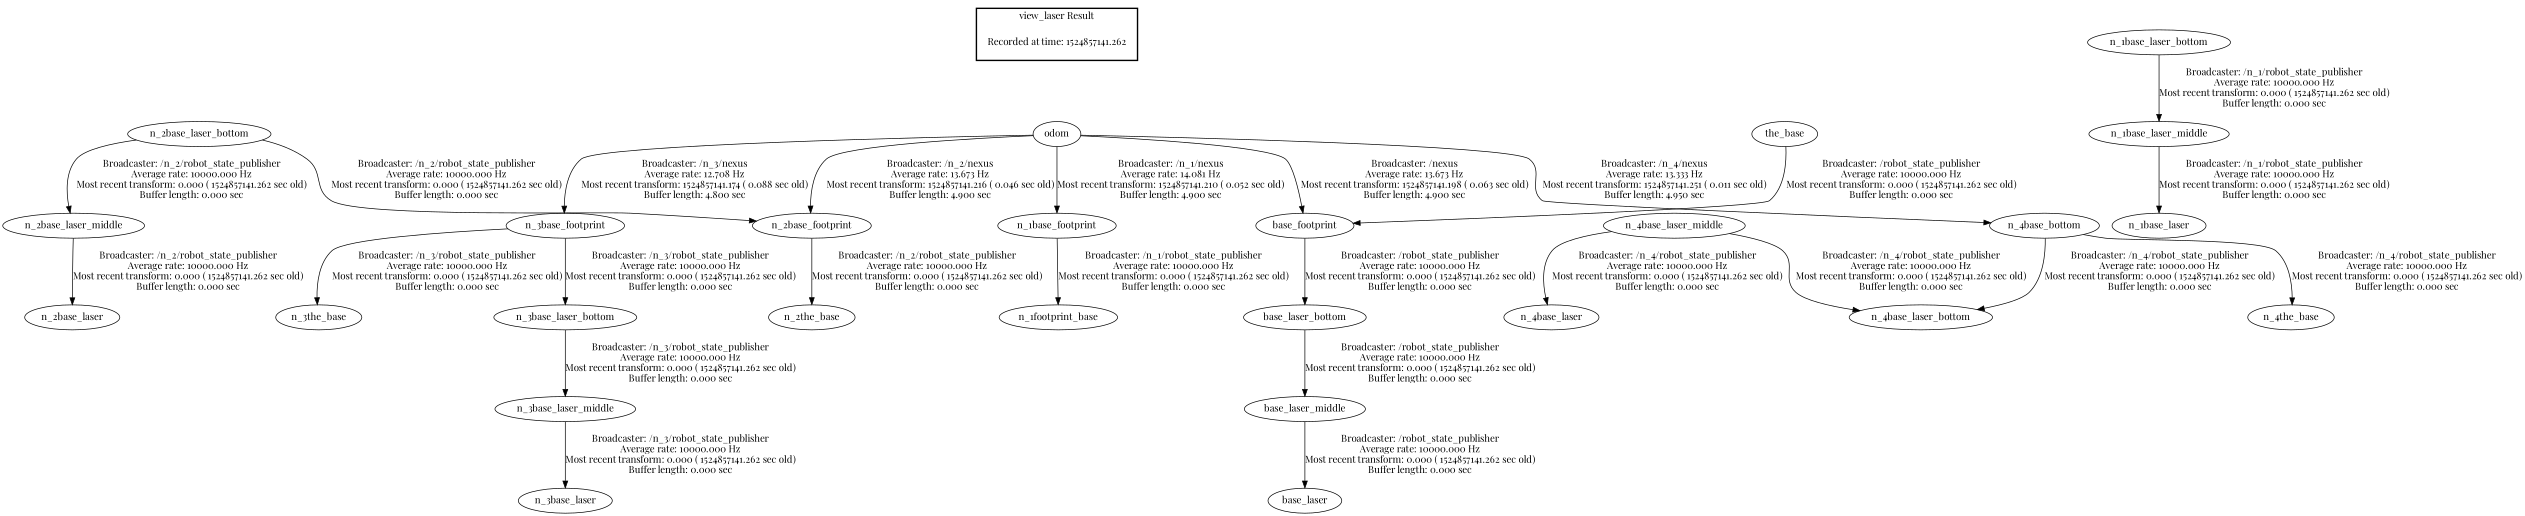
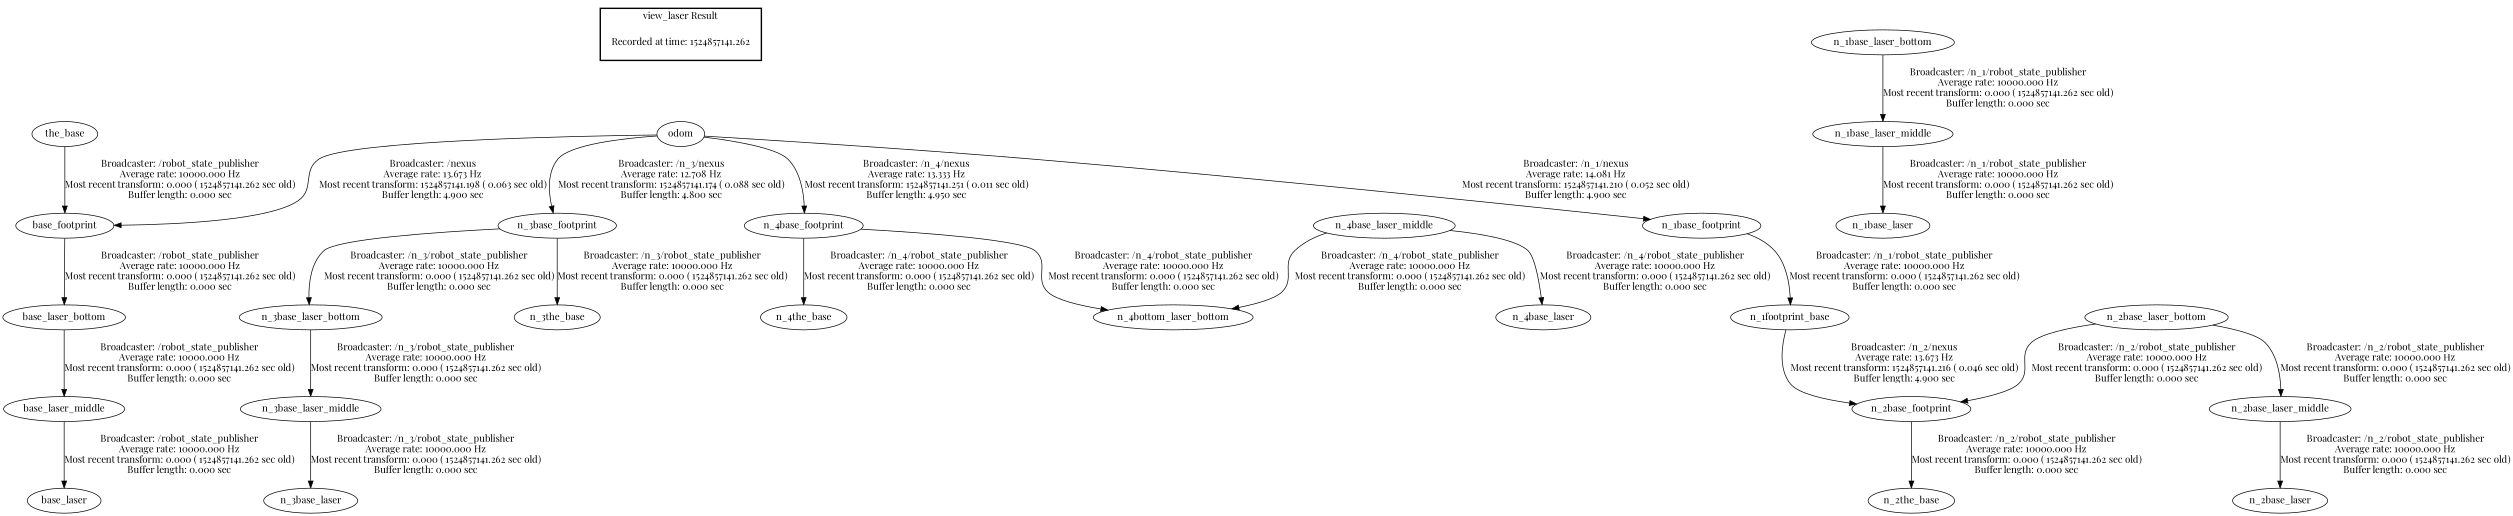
(904, 144) -> (1793, 386)
(2044, 226) -> (804, 226)
(1921, 317) -> (1173, 317)
